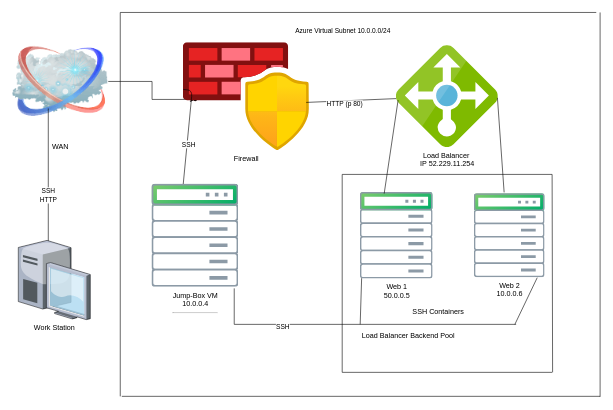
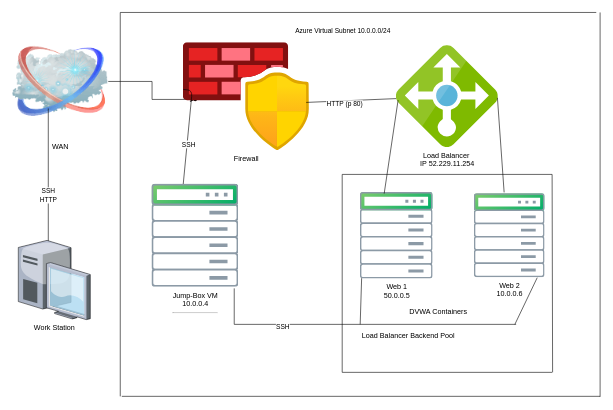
(439, 312) -> (439, 312)
